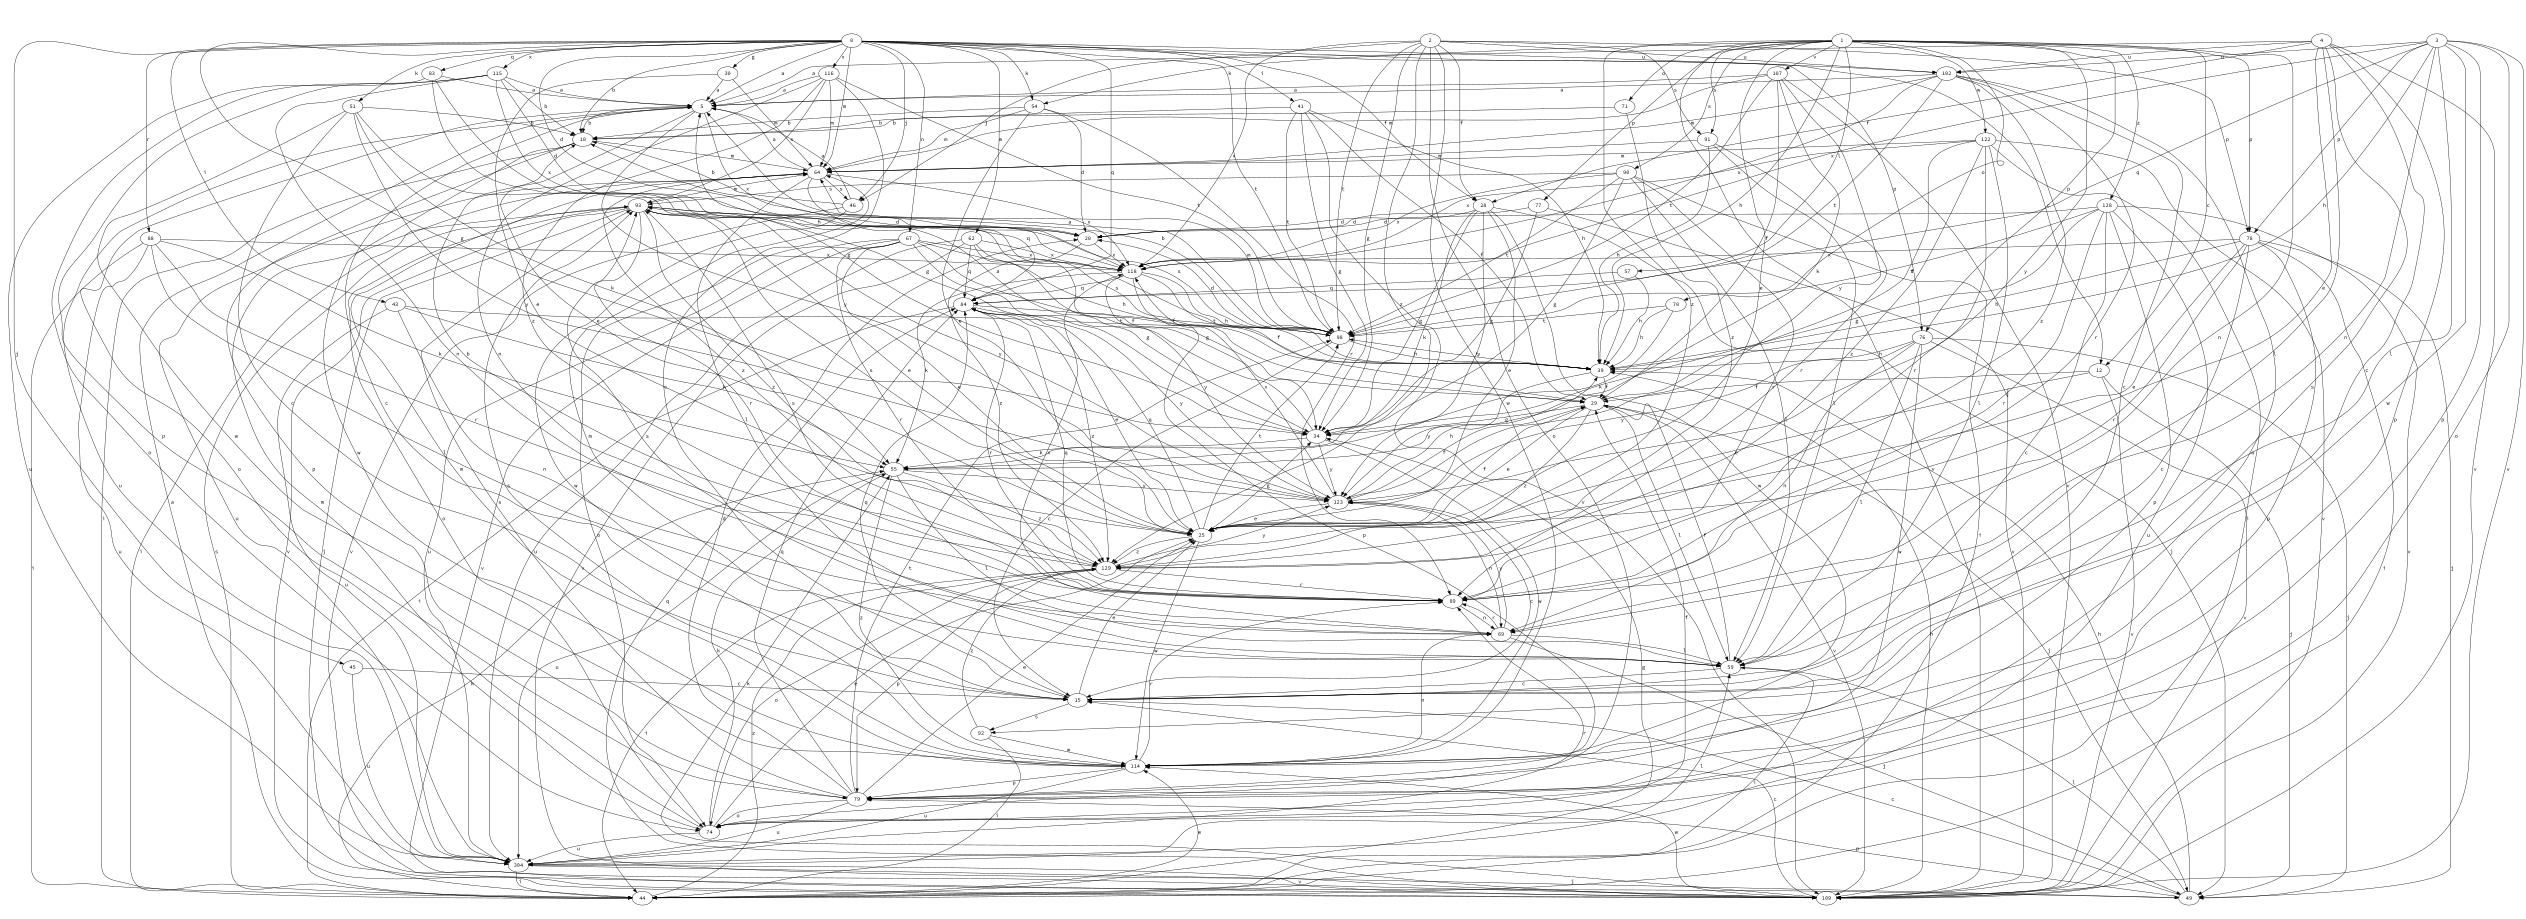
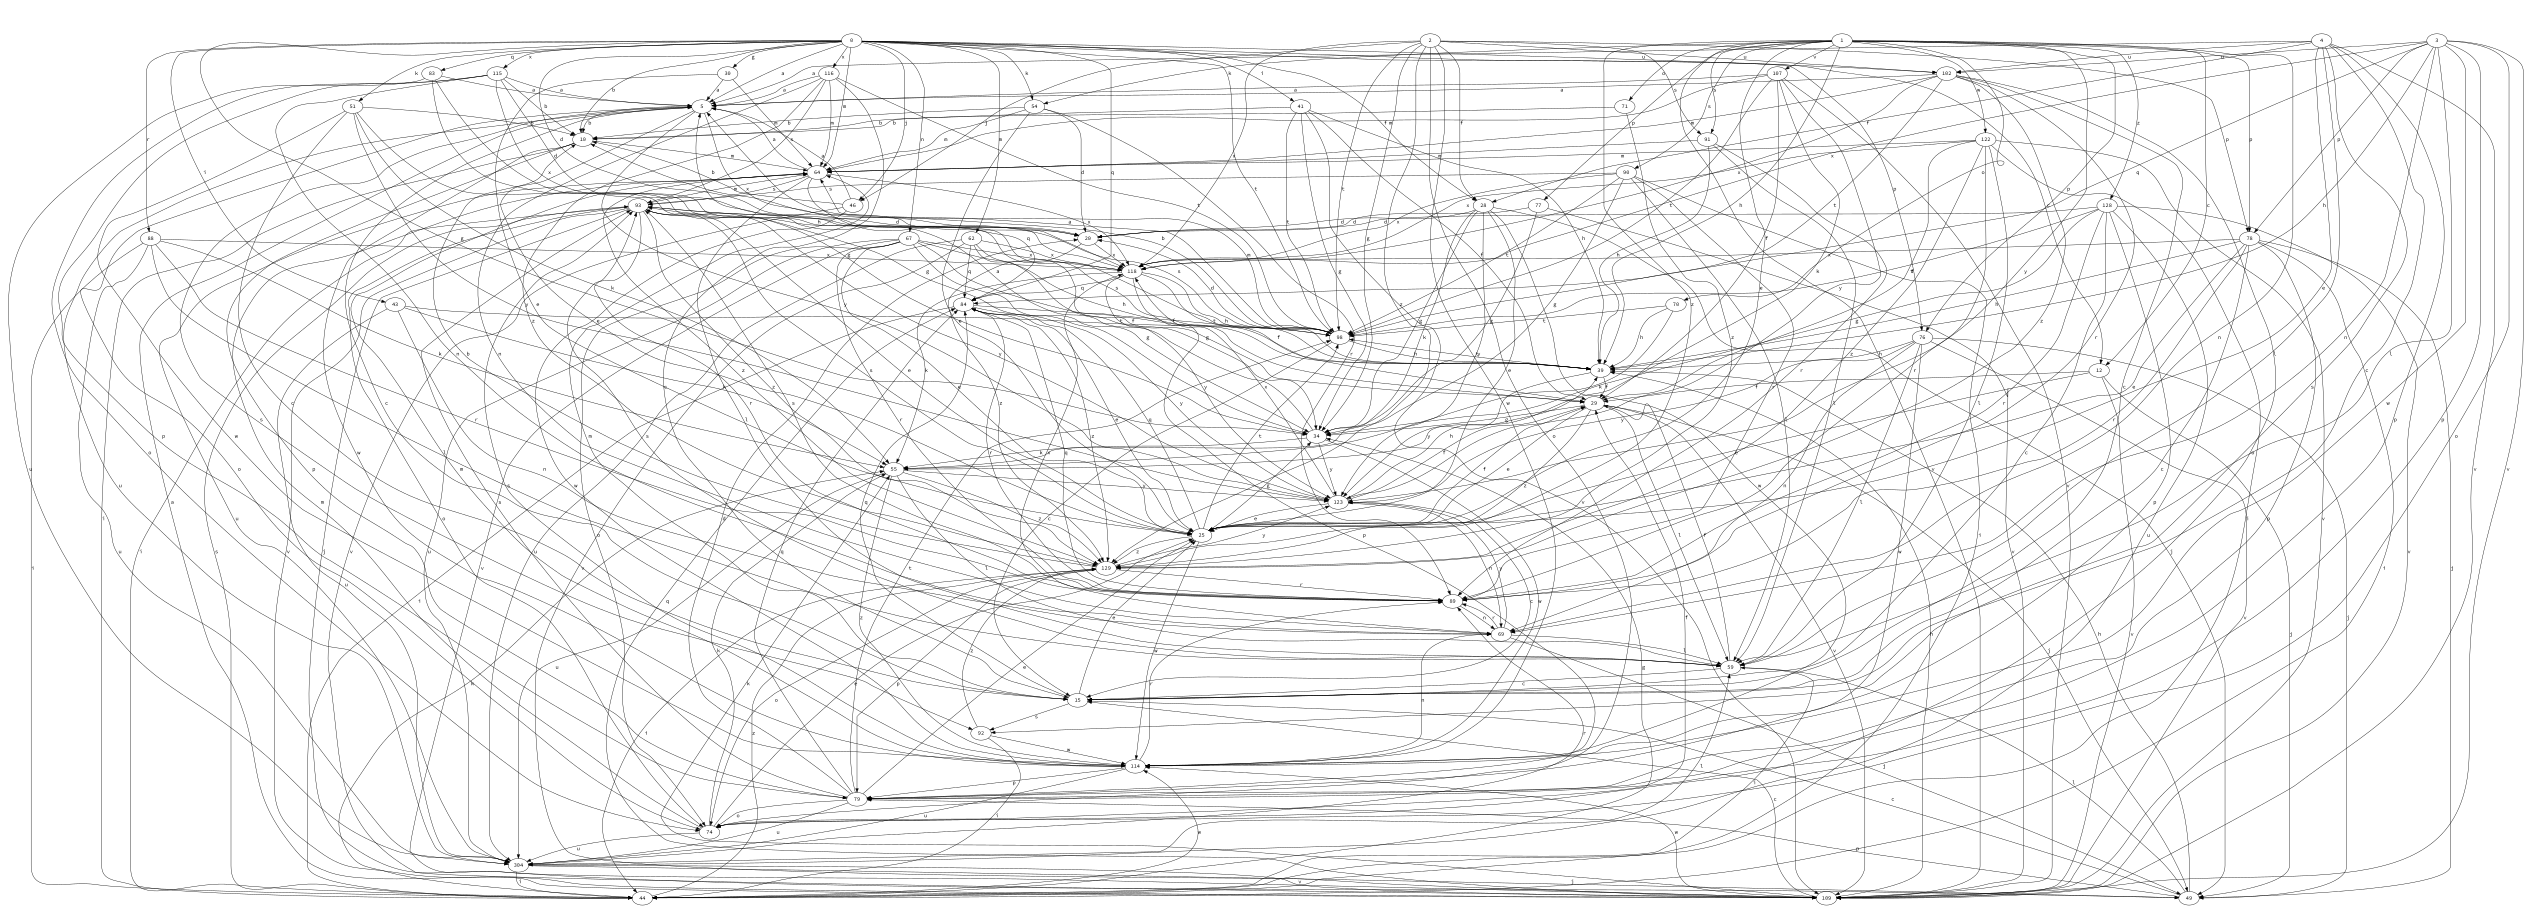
(836, 188) -> (755, 191)
(1627, 272) -> none
none -> (312, 459)
(353, 667) -> none
